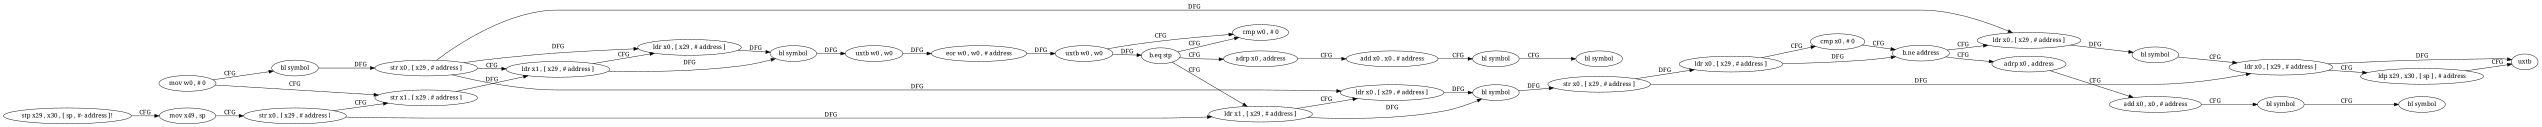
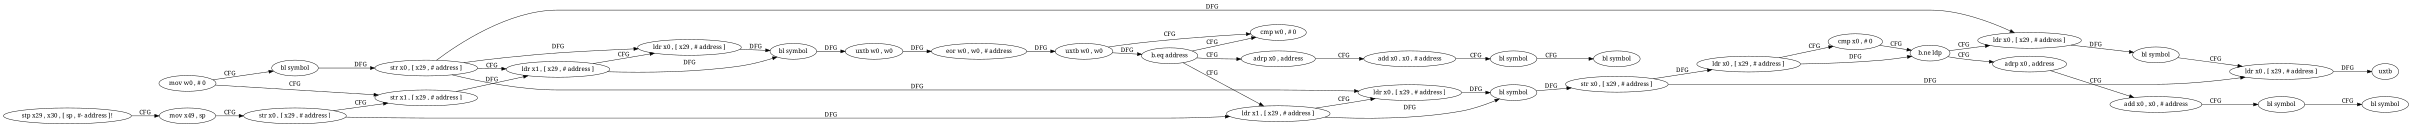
(1921, 53) -> (1930, 53)
(1161, 56) -> (1170, 56)
(2422, 76) -> none
